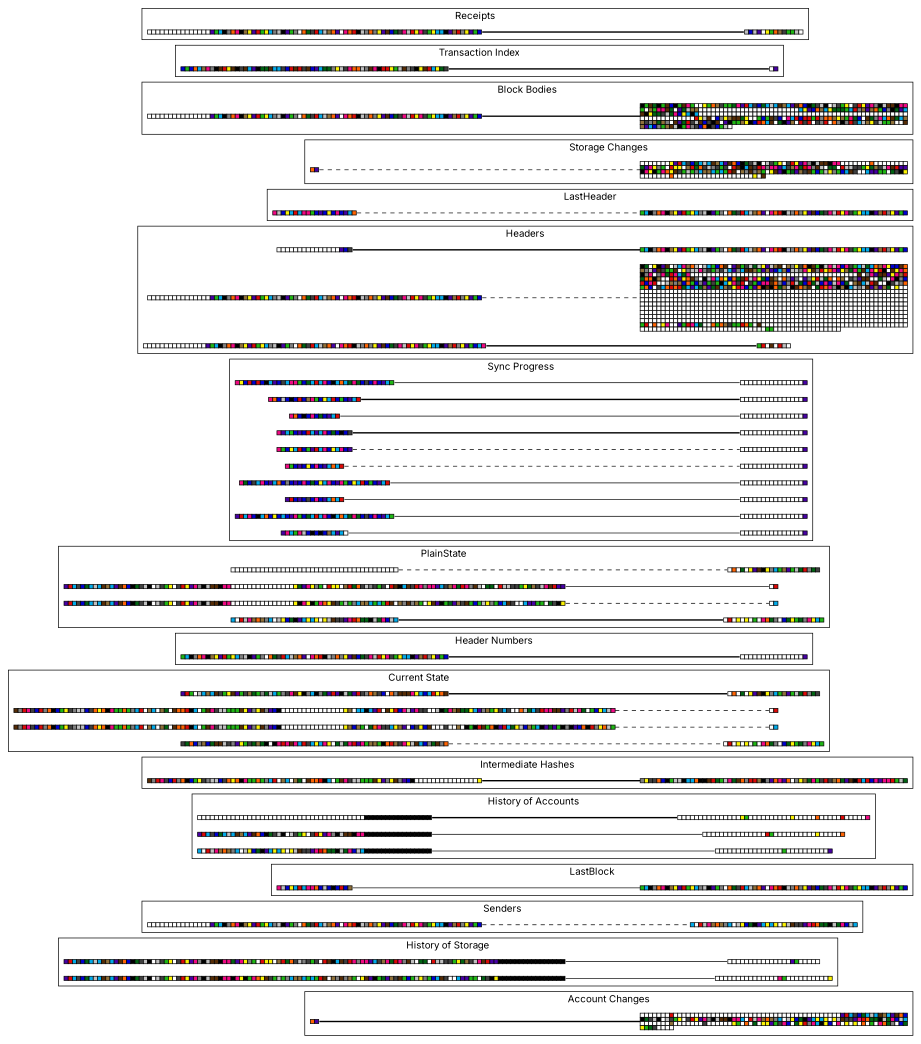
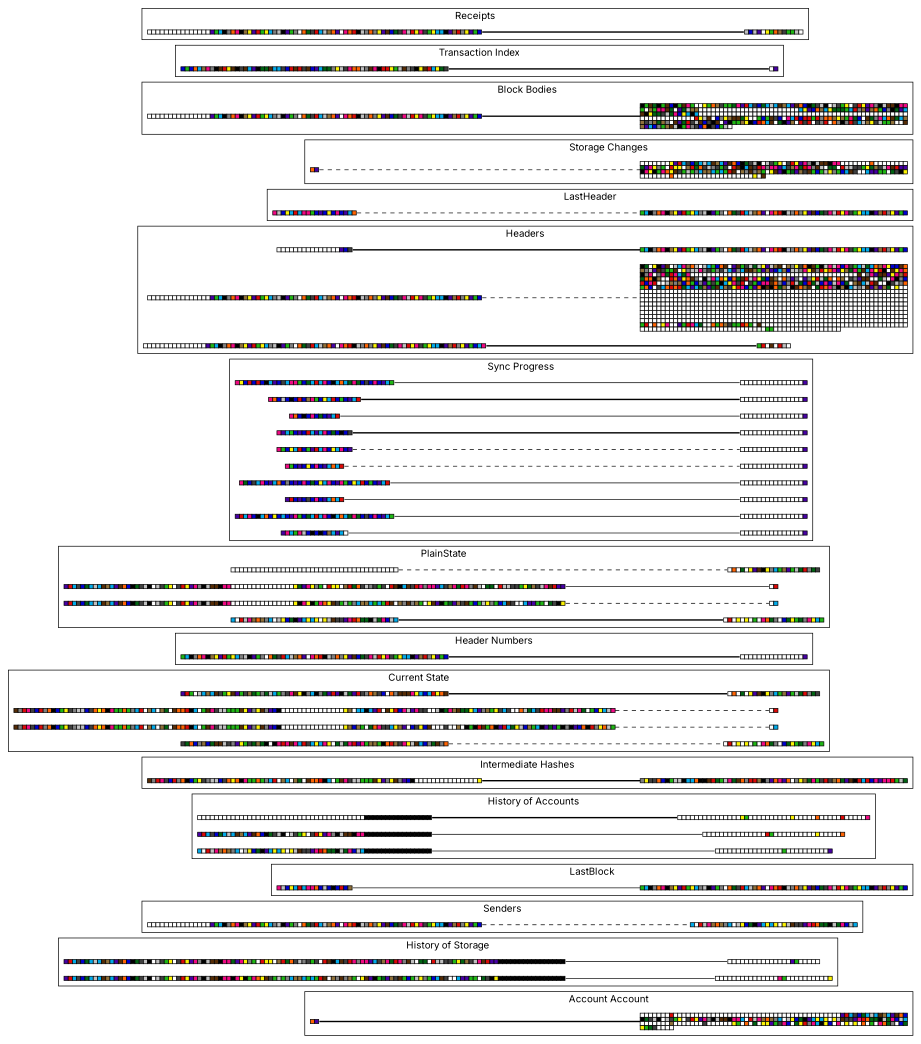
(609, 1000) -> (609, 1000)
